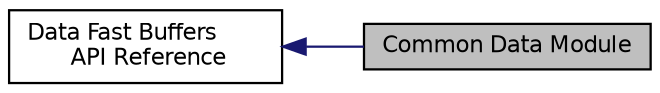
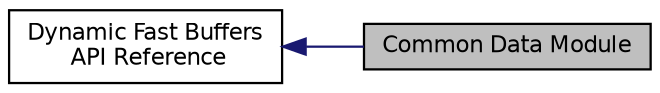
(146, 47) -> (146, 47)
